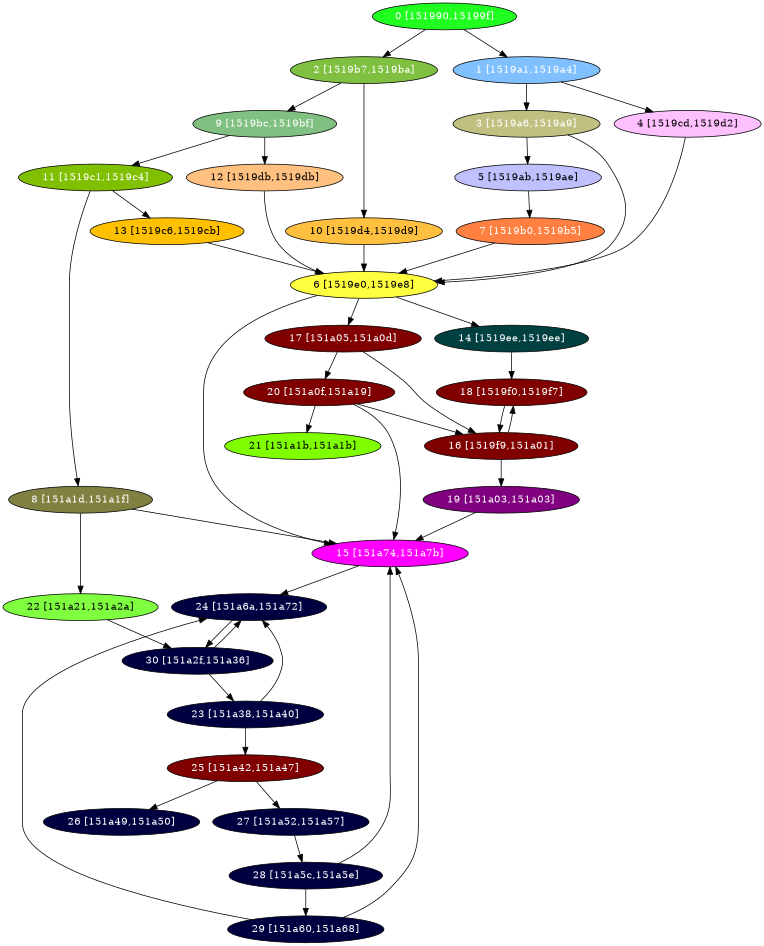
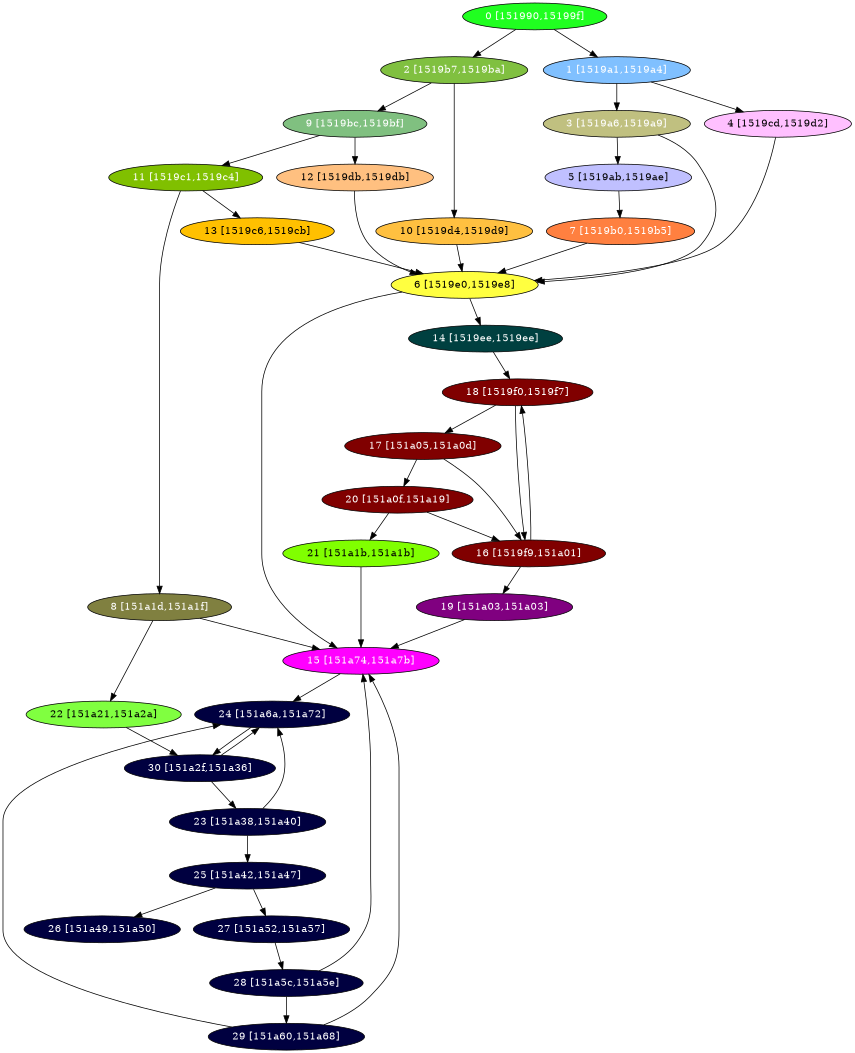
(355, 308) -> (474, 417)
(398, 459) -> (361, 603)
(245, 768) -> (248, 876)
